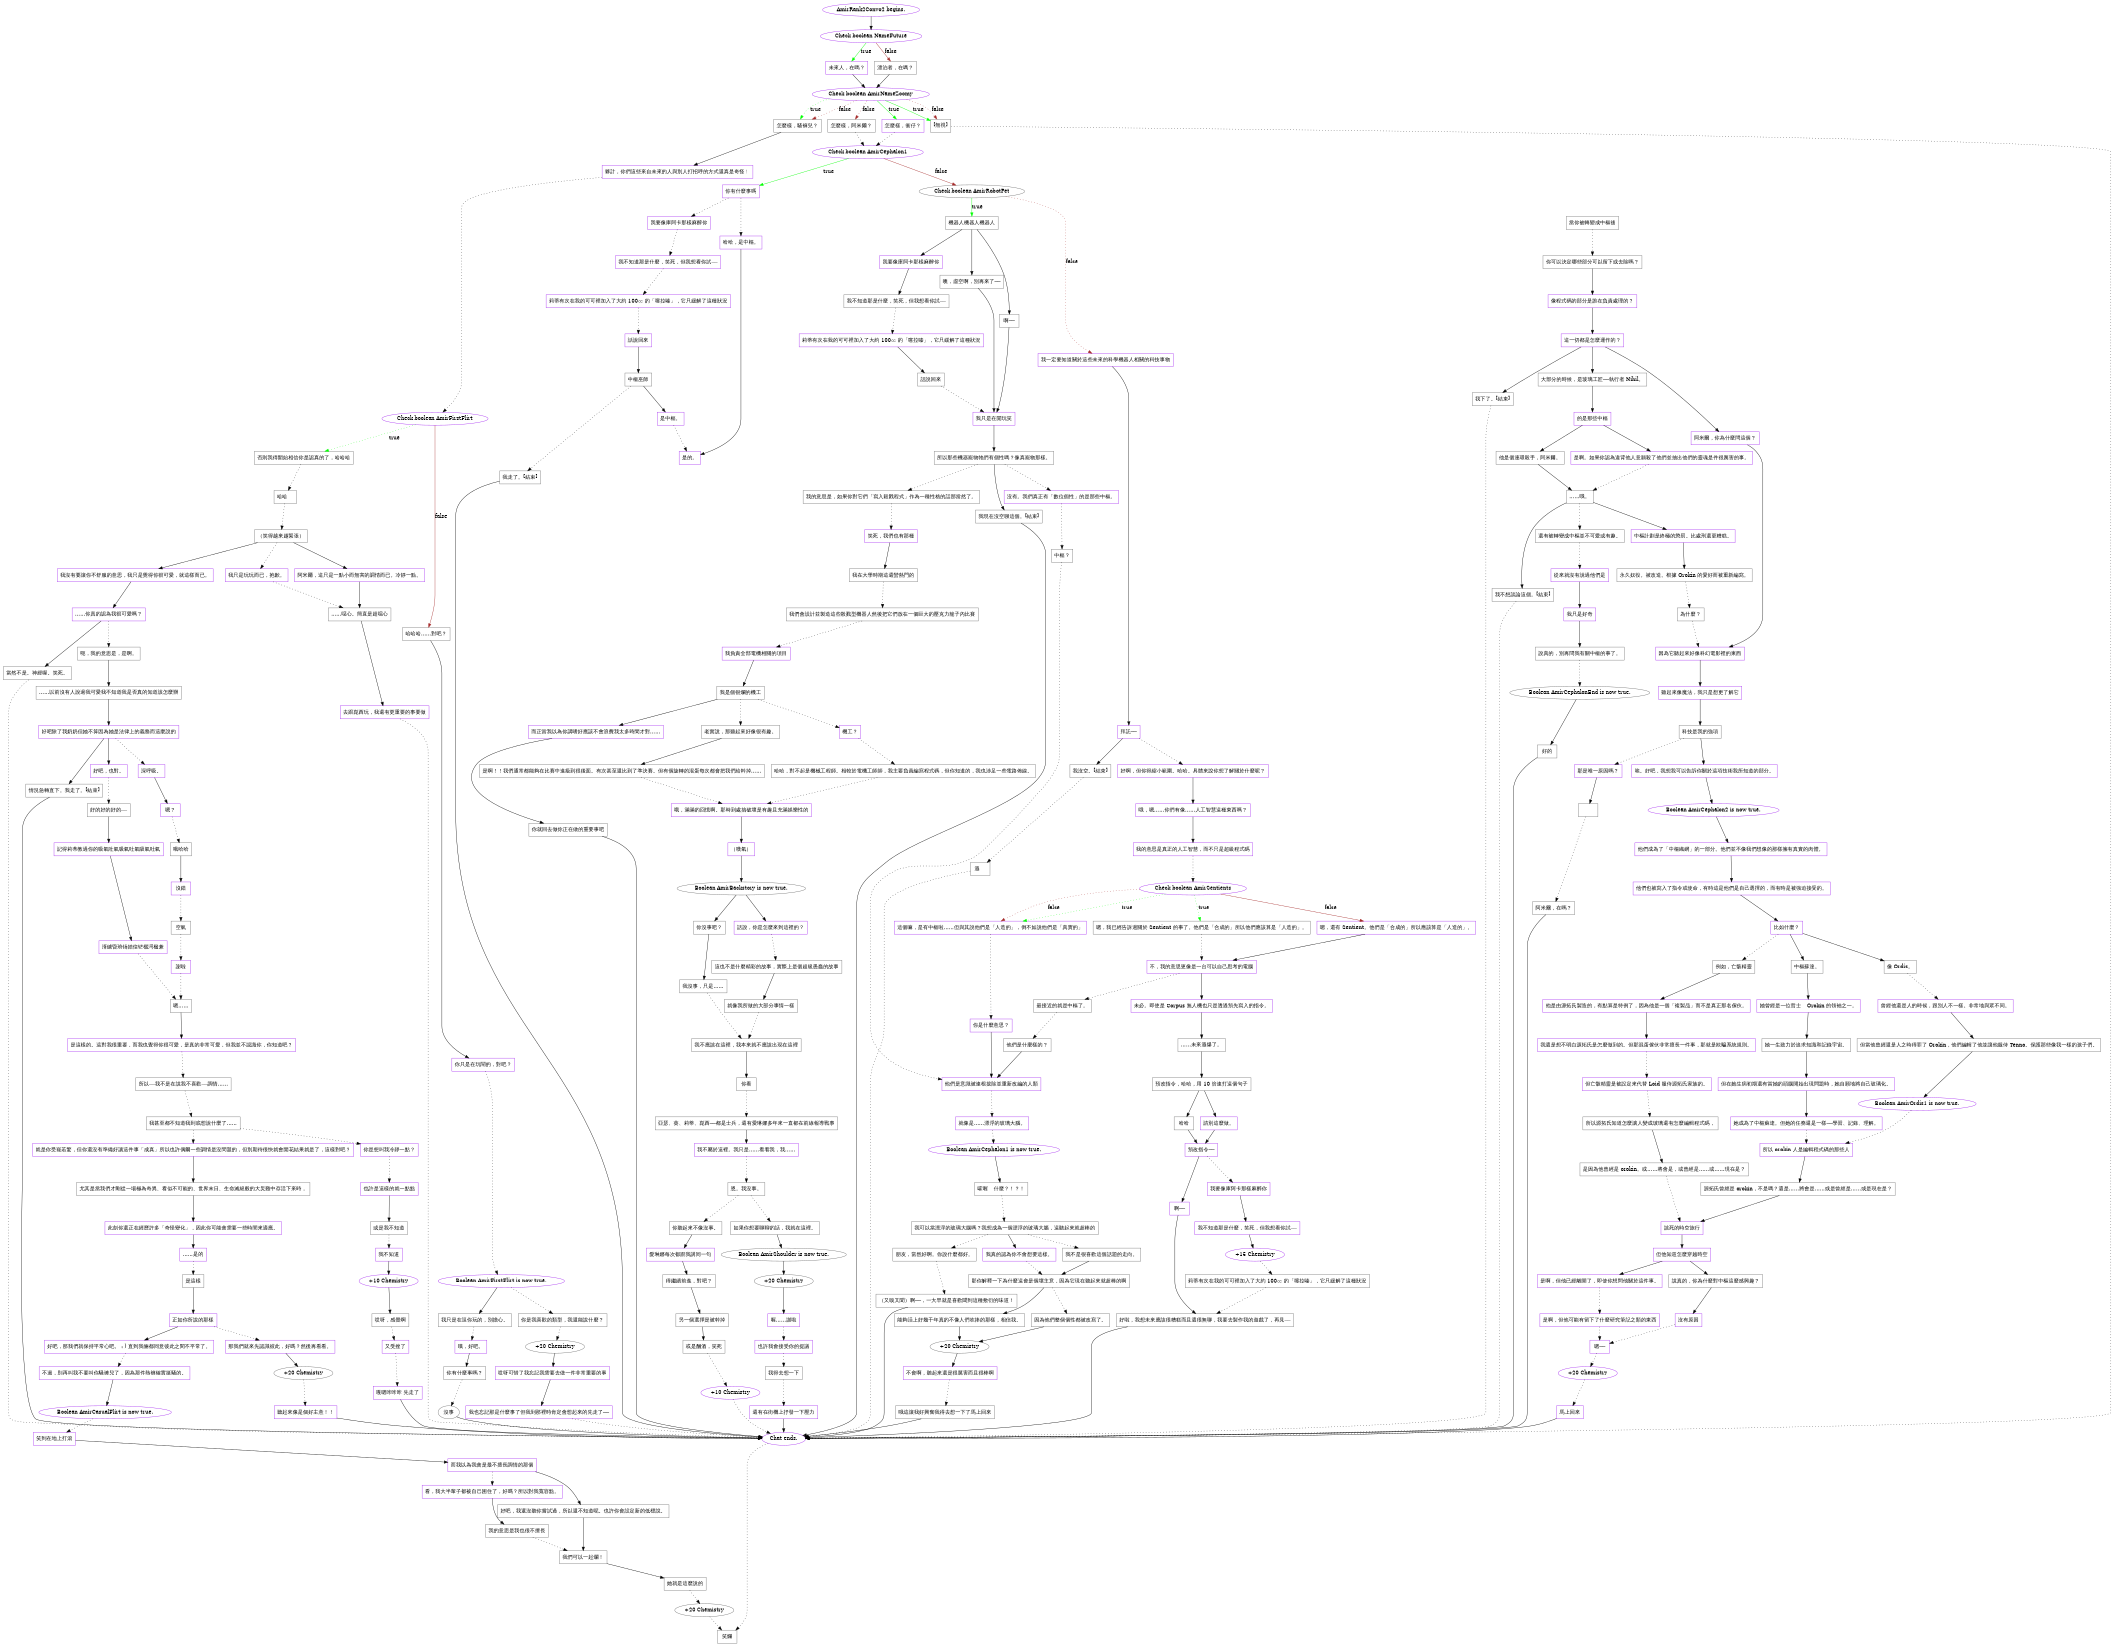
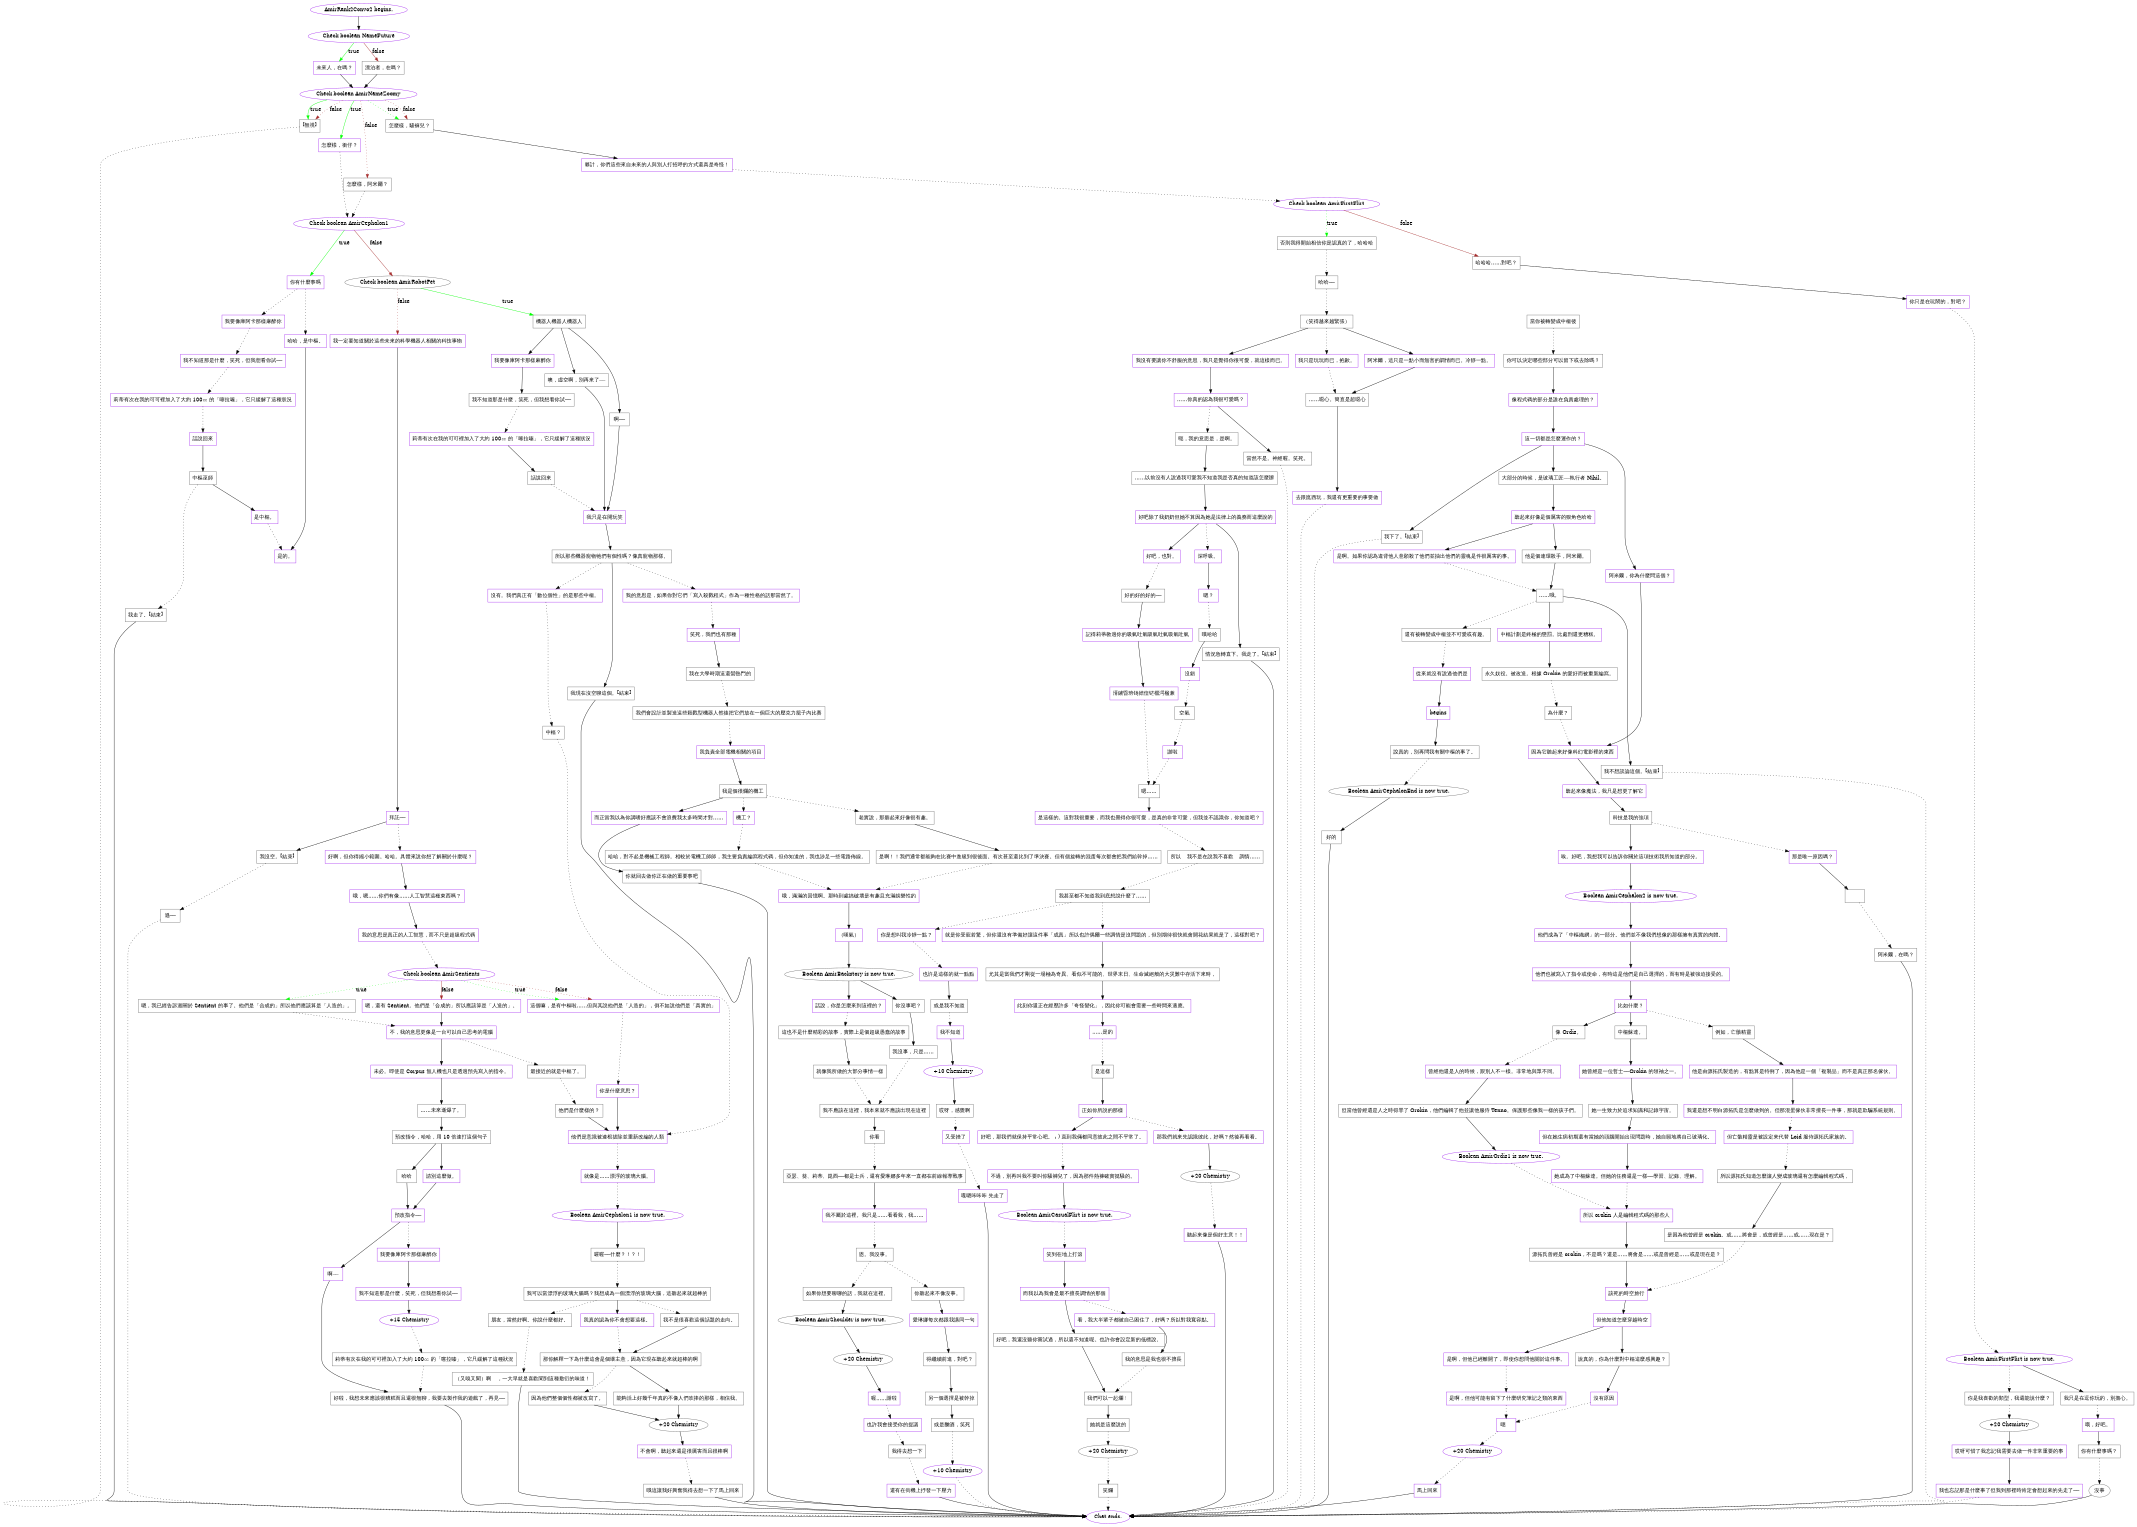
(1592, 419) -> (1553, 517)
(891, 497) -> (711, 596)
(1580, 614) -> (1438, 713)
(747, 1532) -> (1108, 1502)
